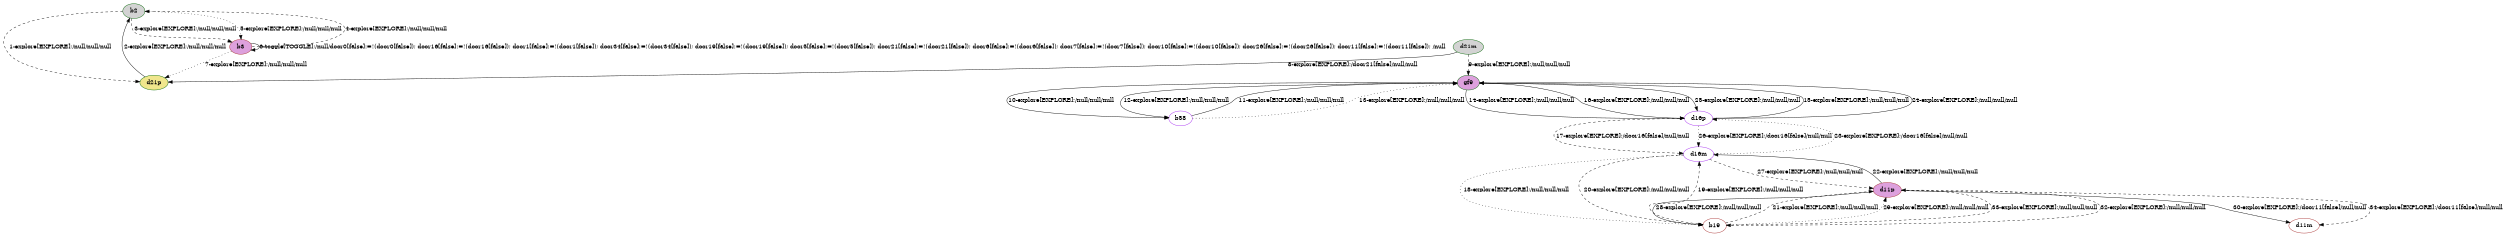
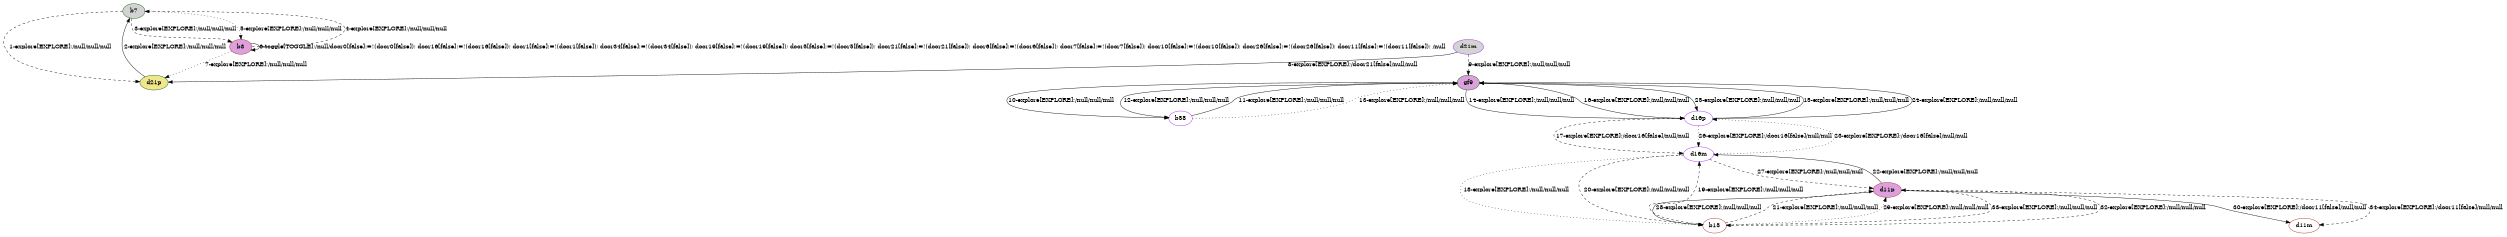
(134, 11) -> (134, 11)
(1468, 47) -> (1468, 47)
(1715, 226) -> (1715, 226)
